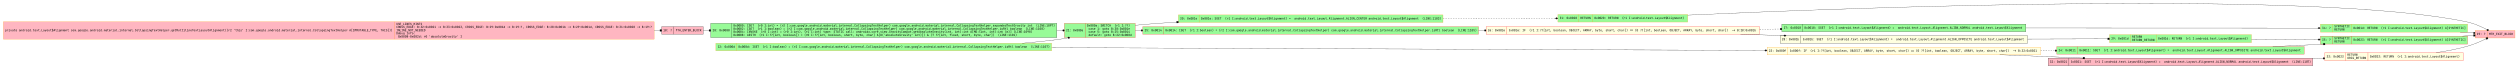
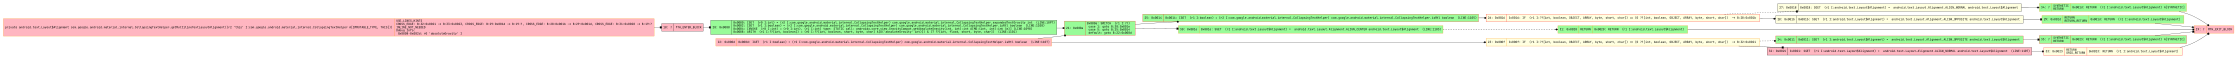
(1904, 28) -> (1899, 8)
(2285, 39) -> (2173, 25)
(884, 47) -> (884, 42)
